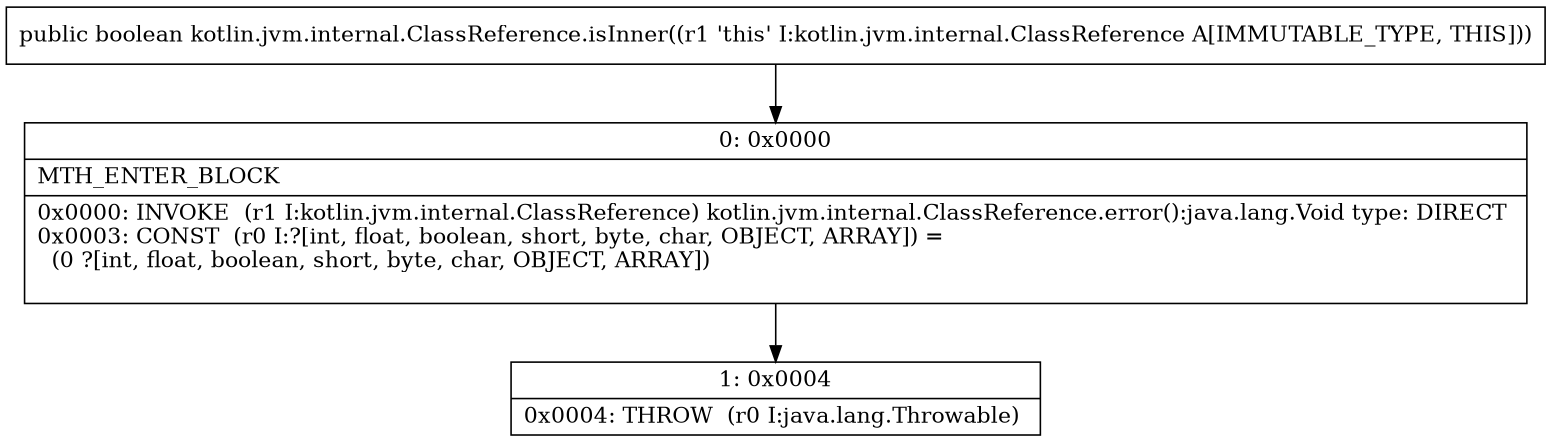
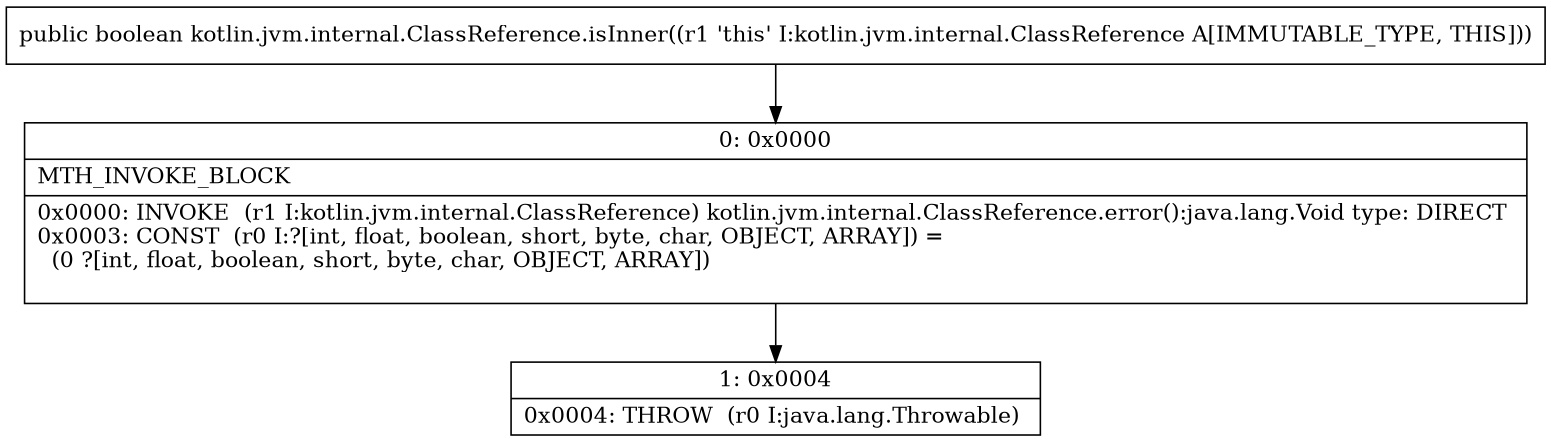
(159, 177) -> (164, 177)
